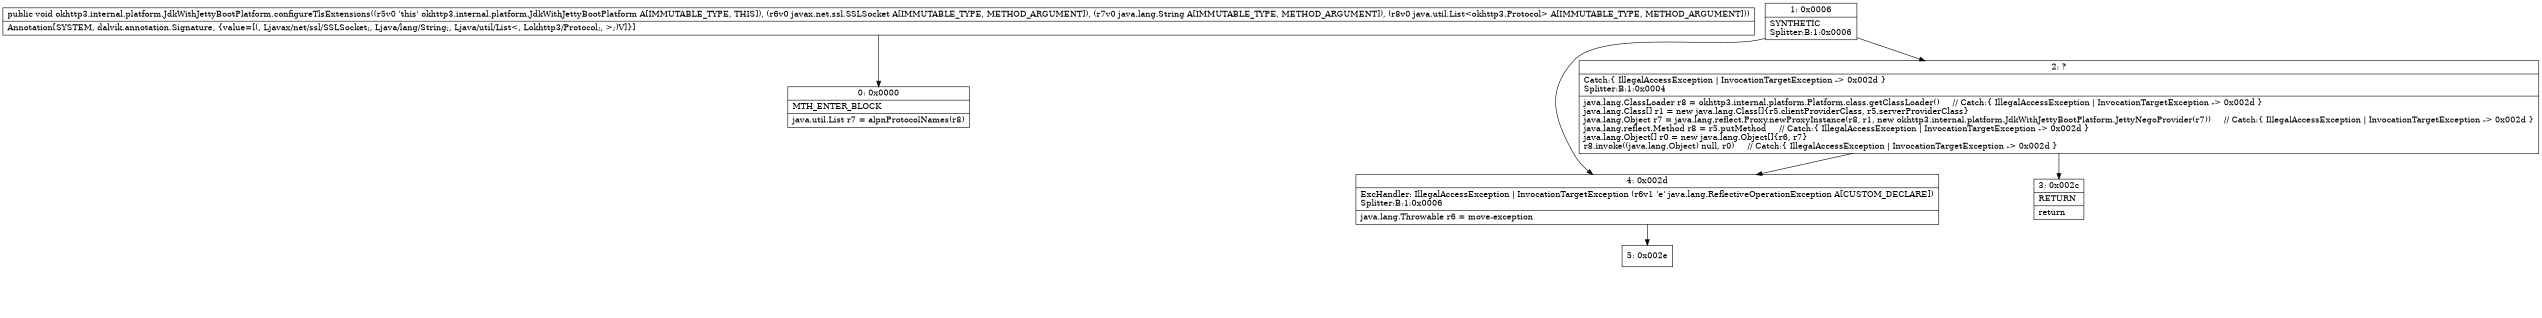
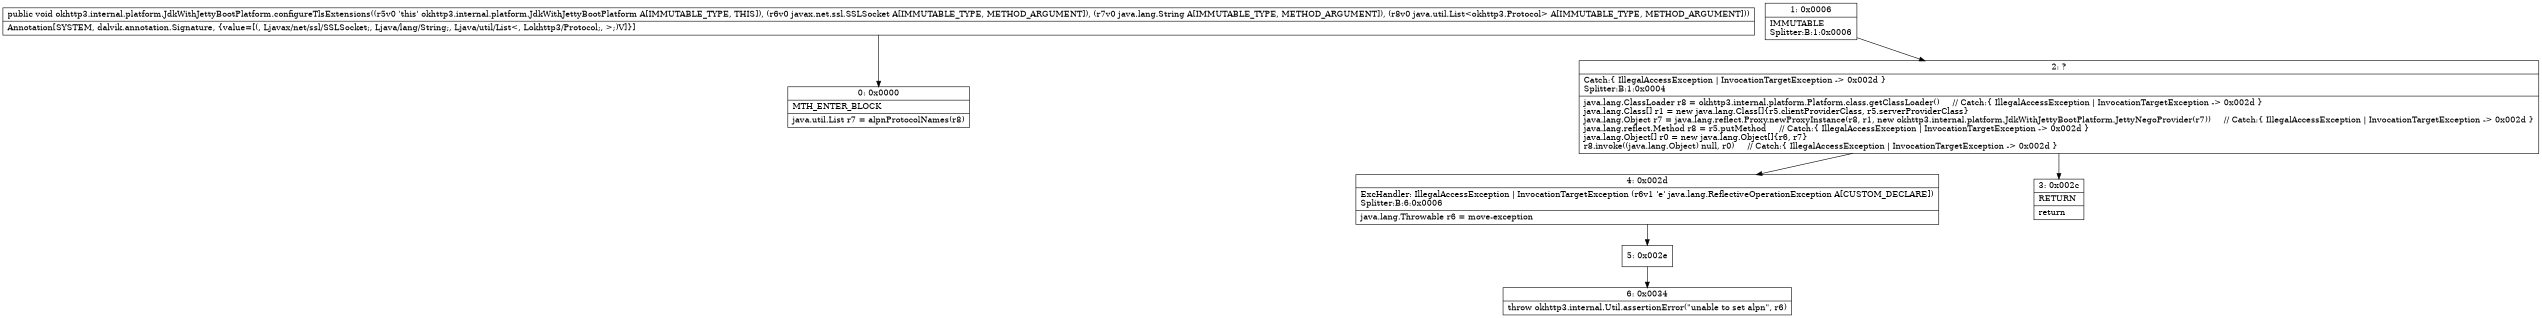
(1795, 24) -> (1797, 24)
(1606, 46) -> none
(1402, 203) -> (1402, 203)
none -> (1647, 301)
